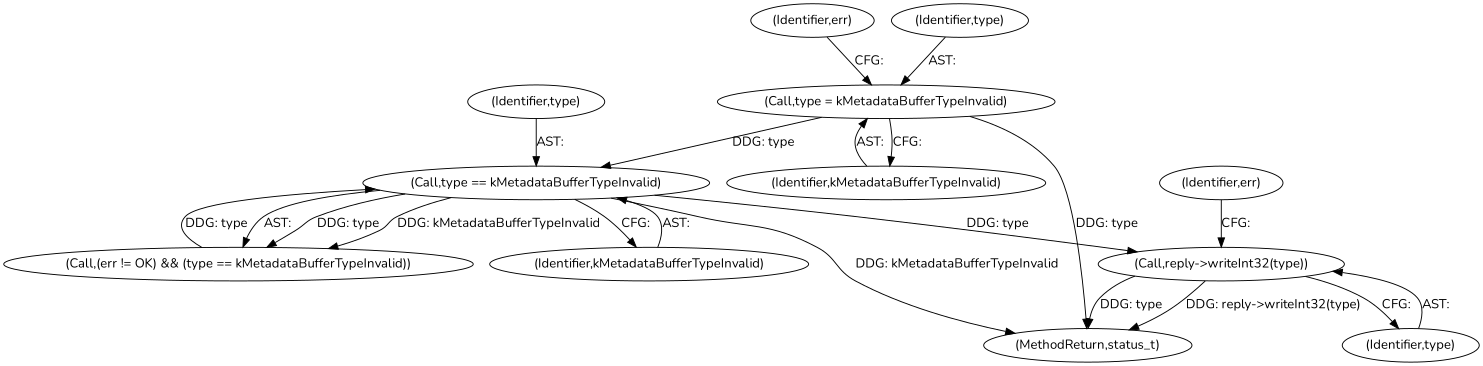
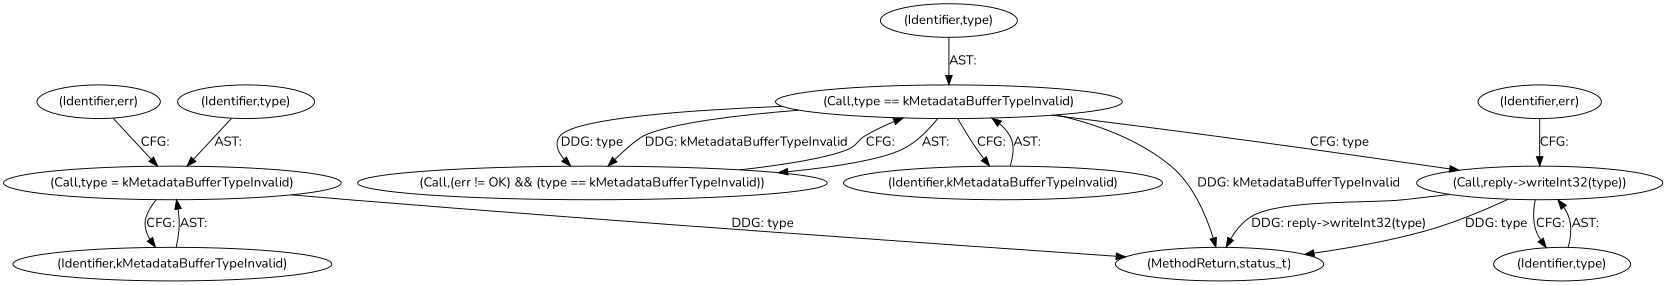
(716, 141) -> none
(217, 224) -> (882, 142)
(998, 224) -> (1340, 142)
